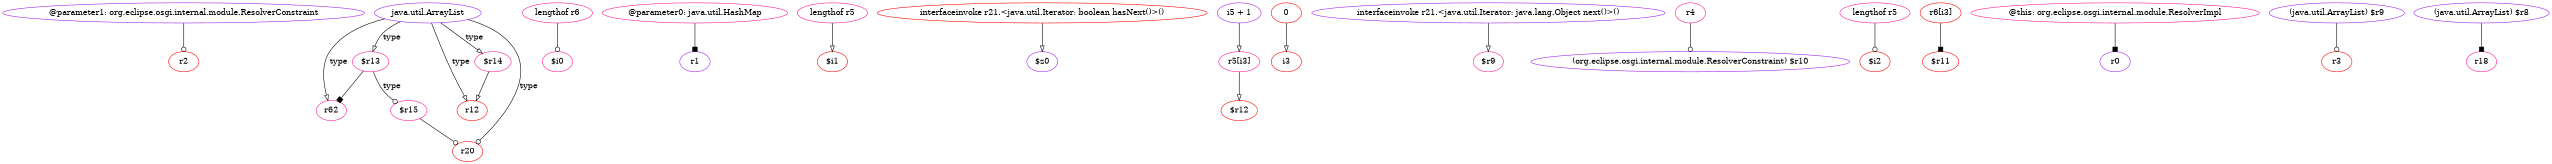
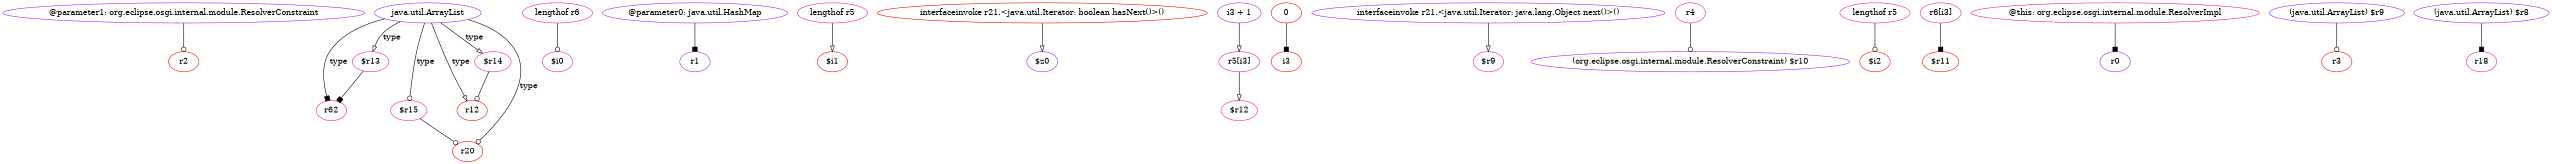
(695, 13) -> (695, 13)
(1239, 13) -> (1239, 13)
(1941, 13) -> (1941, 13)
(1286, 34) -> (1286, 34)
(336, 44) -> (336, 44)
(483, 84) -> (483, 84)
(381, 88) -> (415, 59)
(1239, 111) -> (1239, 111)
